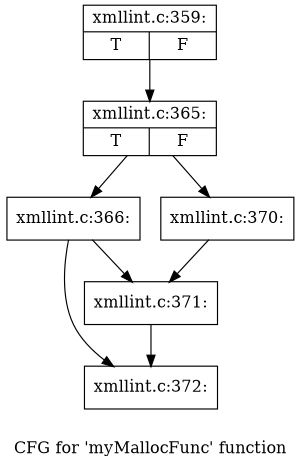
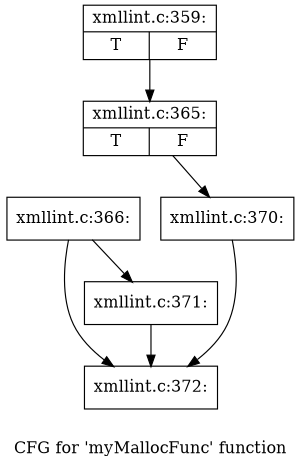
(113, 172) -> none
(193, 257) -> (233, 306)
